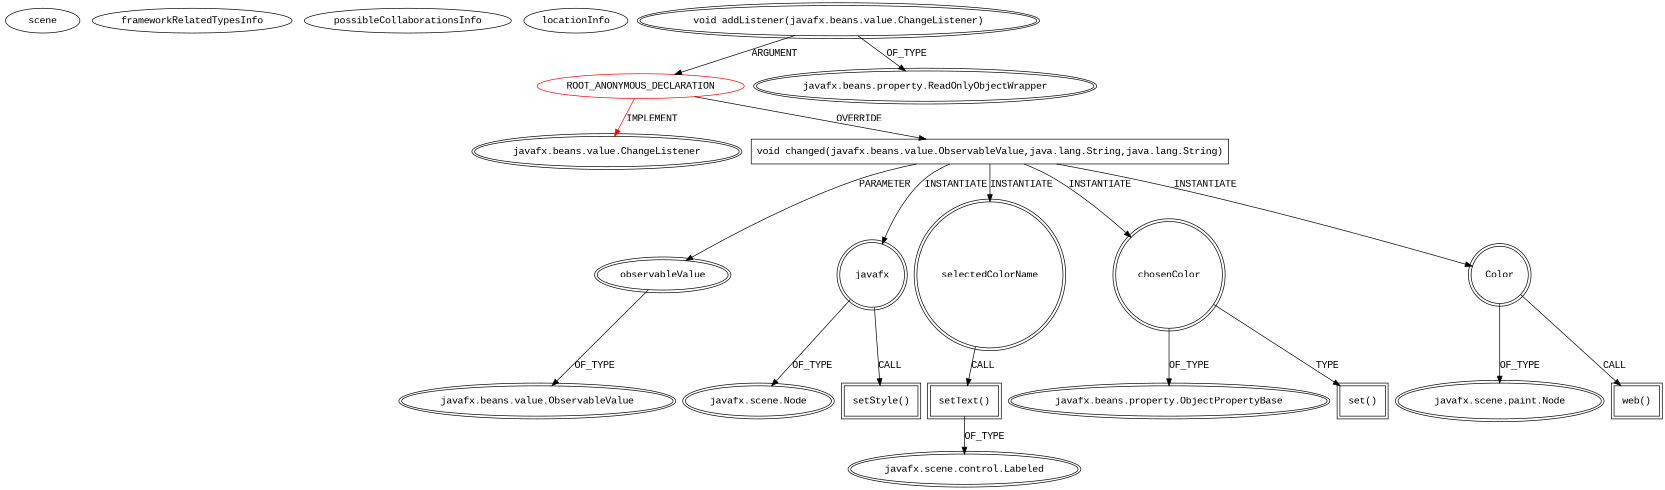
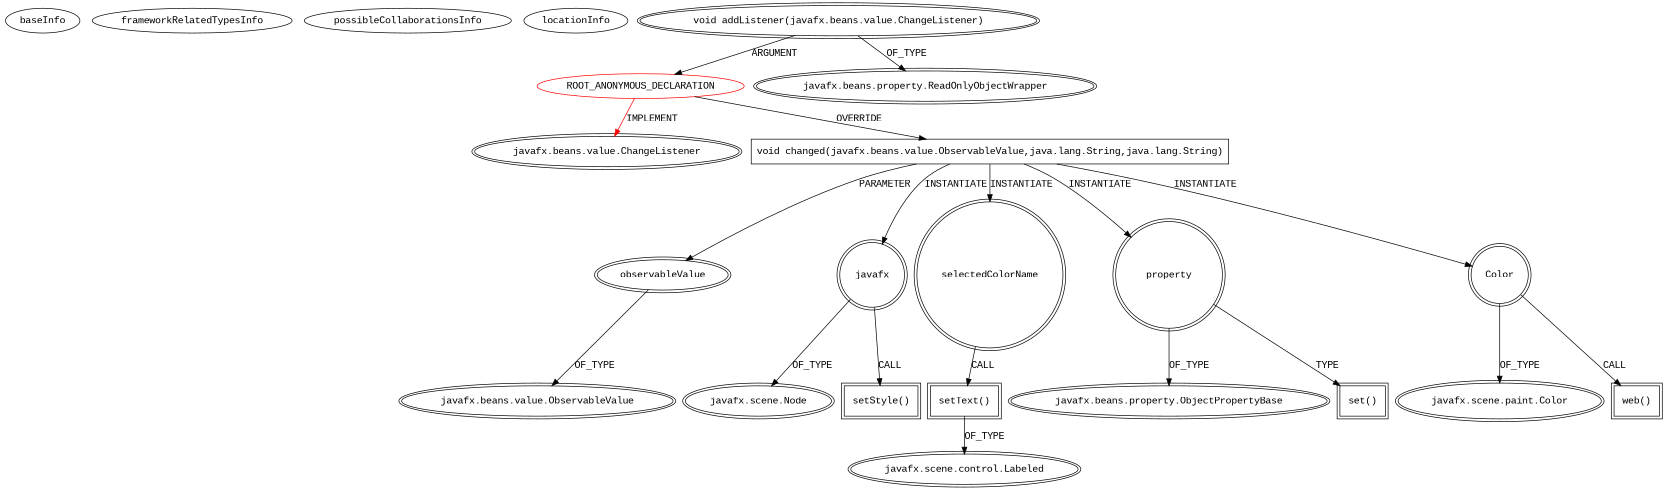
(43, 21) -> (43, 21)
(1169, 275) -> (1169, 275)
(1500, 401) -> (1500, 401)
